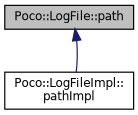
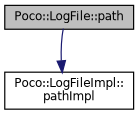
(77, 57) -> (61, 45)
